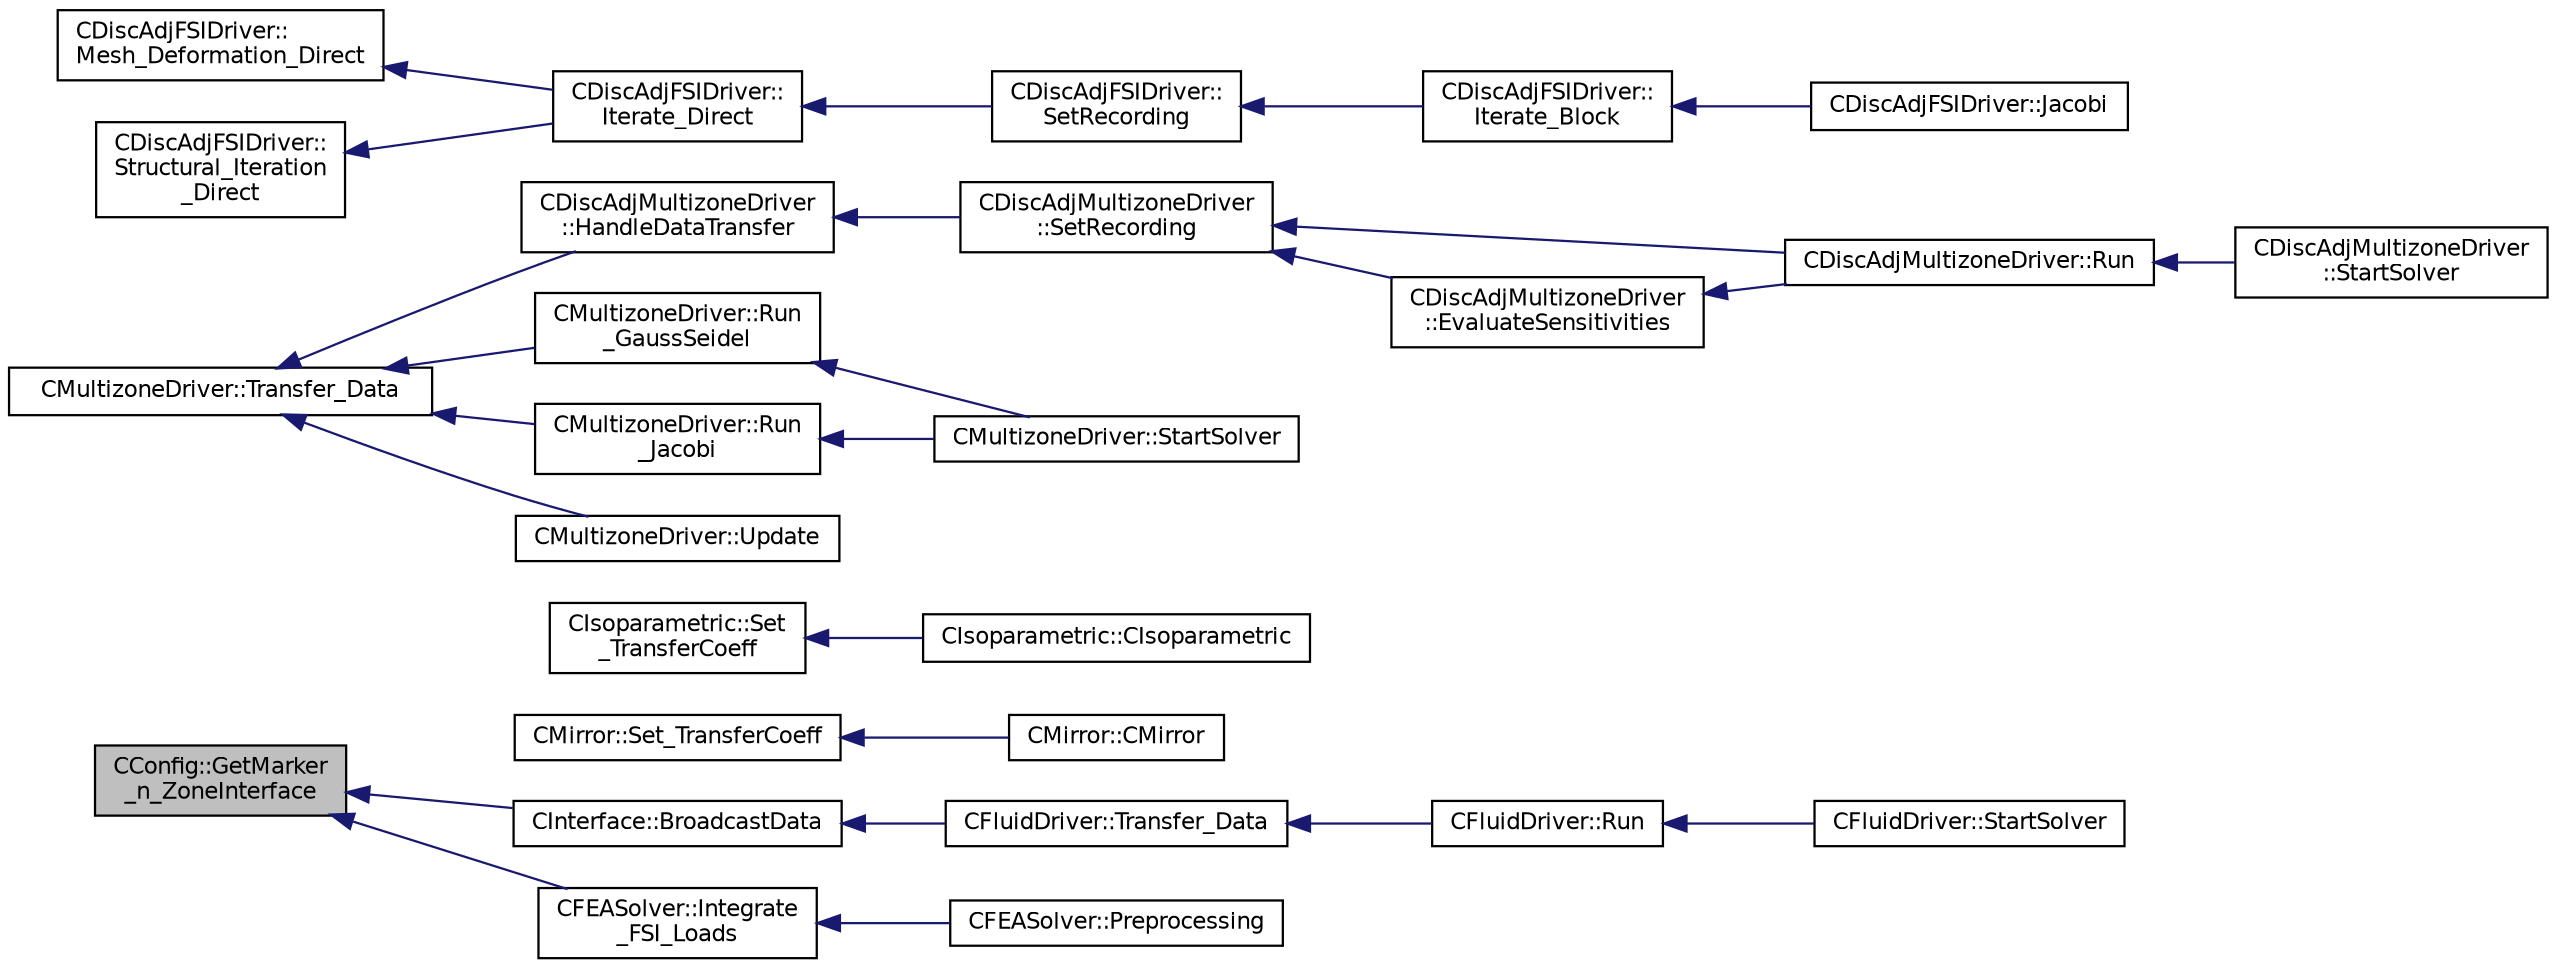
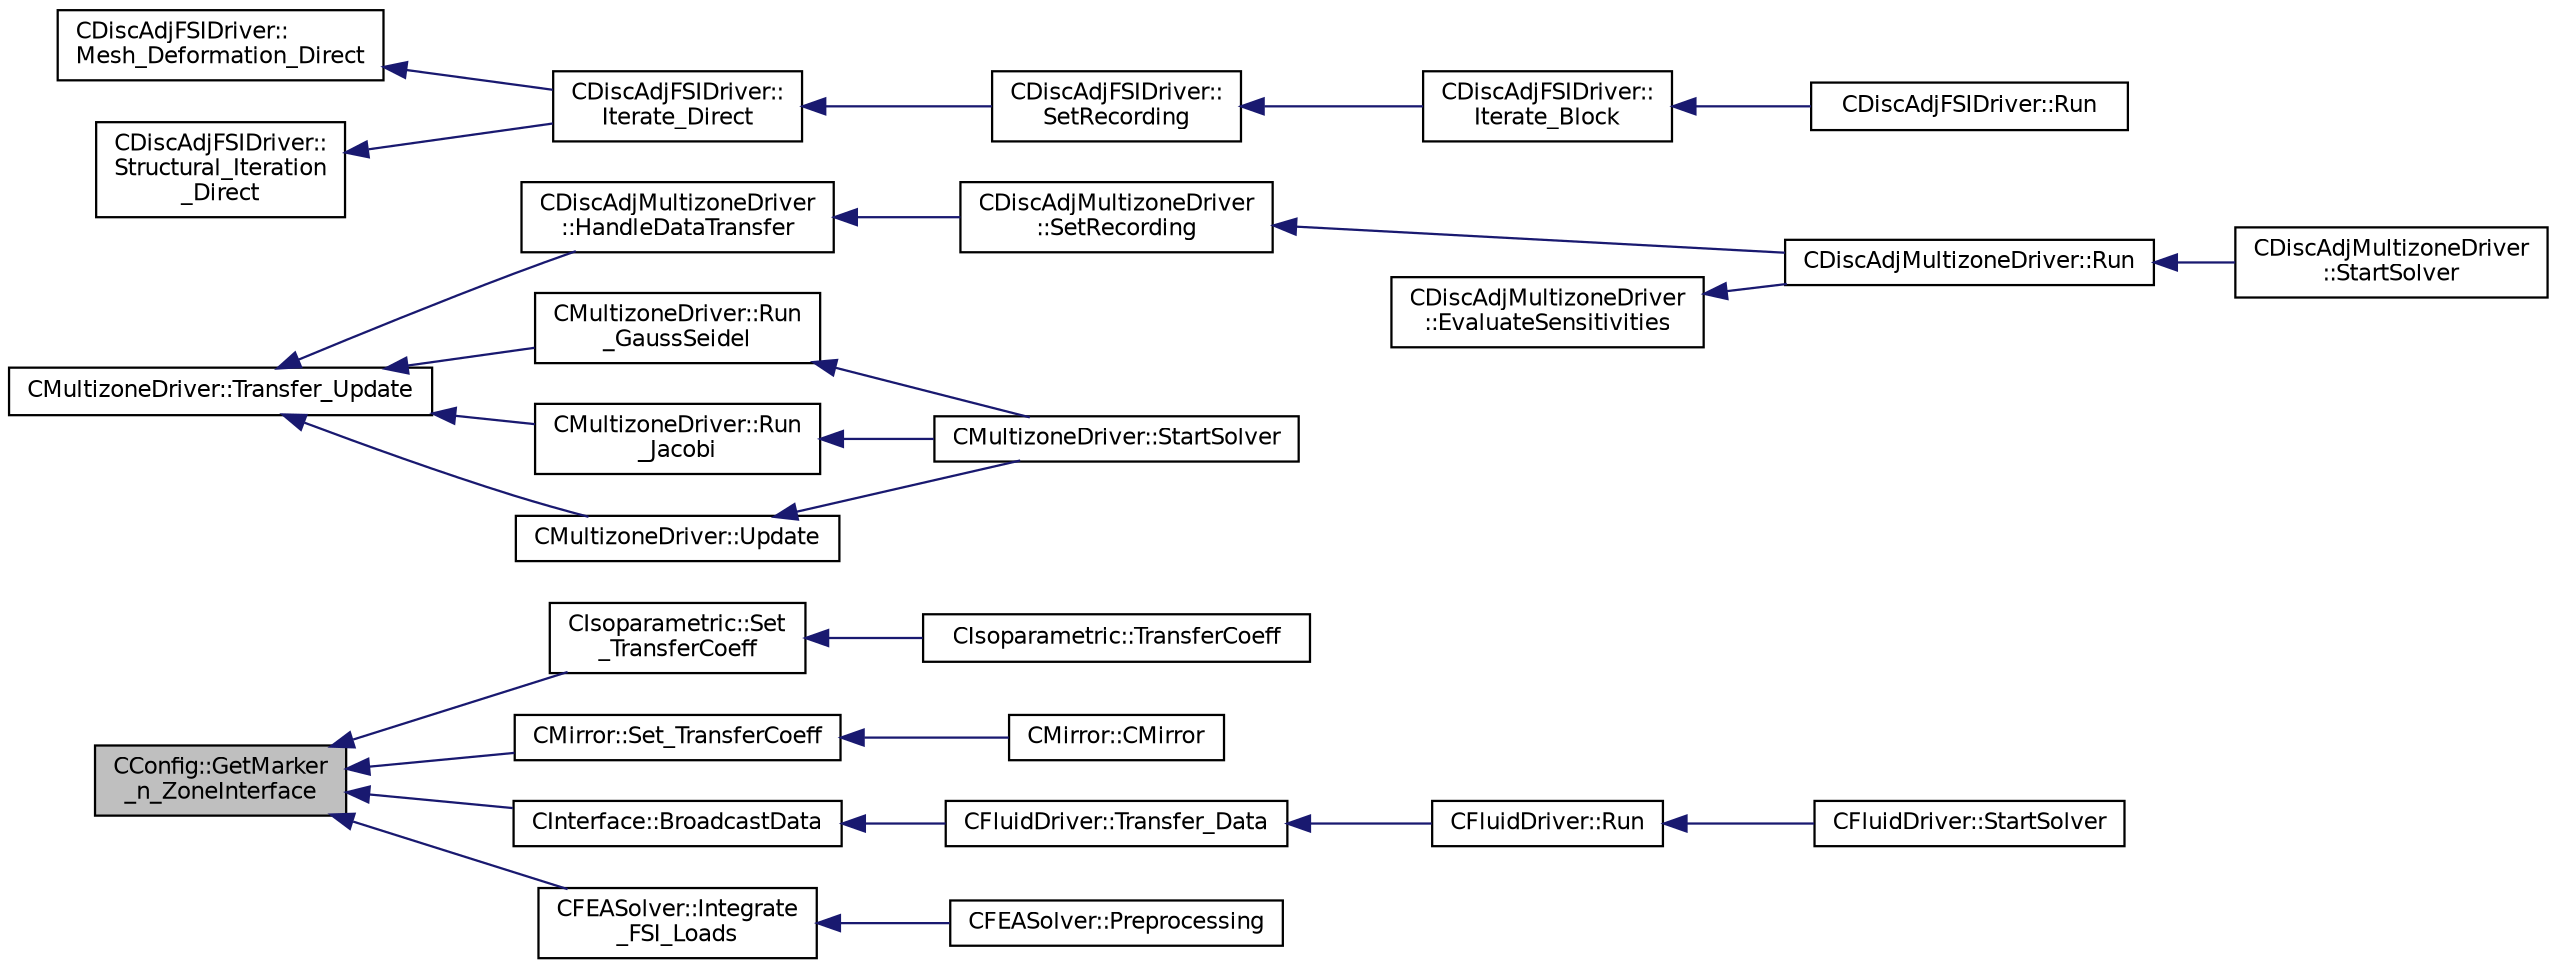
(1970, 106) -> (1970, 106)
(1343, 267) -> none
(221, 391) -> (221, 391)
none -> (908, 486)
(1117, 638) -> (1117, 638)
none -> (460, 706)
none -> (442, 760)
